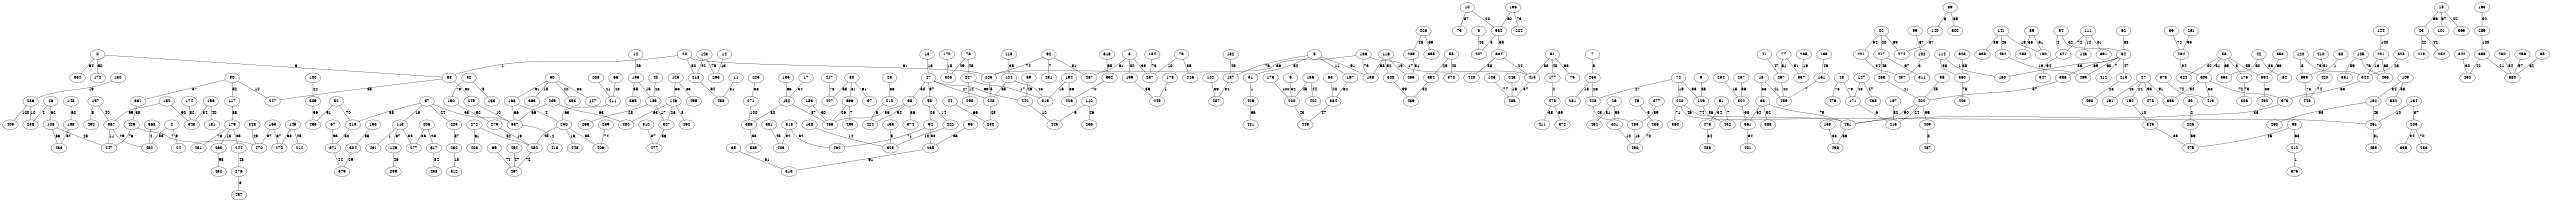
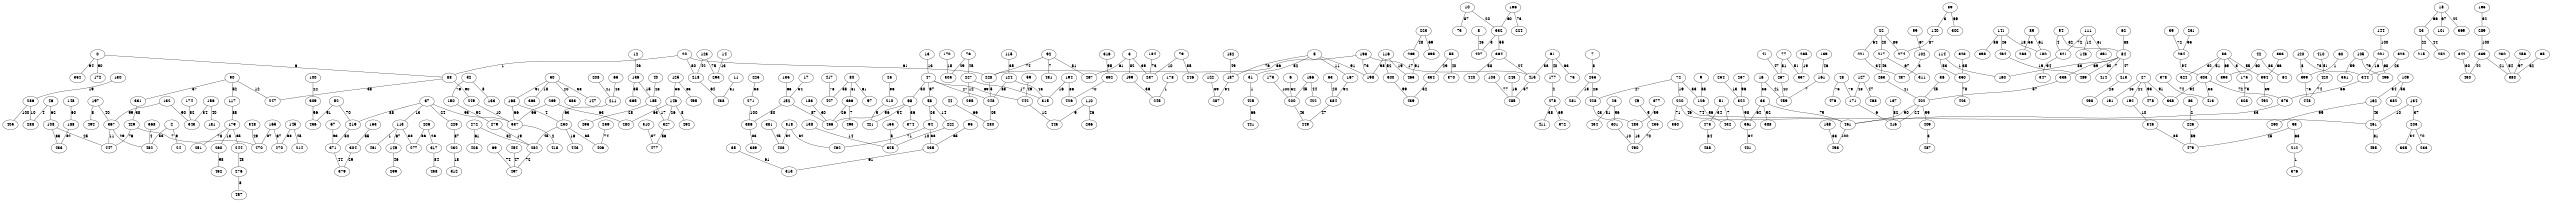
(870, 125) -> (870, 125)
(1845, 136) -> (1845, 136)
